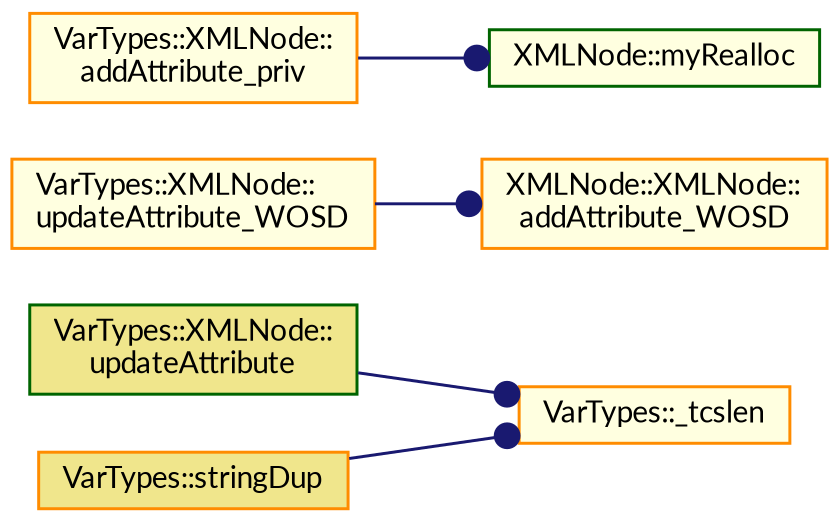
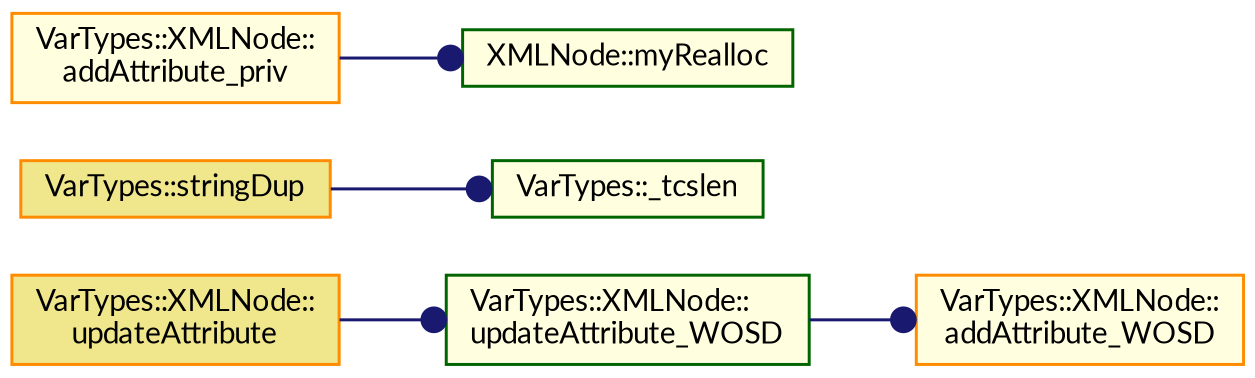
(193, 204) -> (628, 320)
(654, 204) -> (1080, 320)
(193, 350) -> (176, 320)
(426, 383) -> (381, 320)
(654, 415) -> (628, 189)
